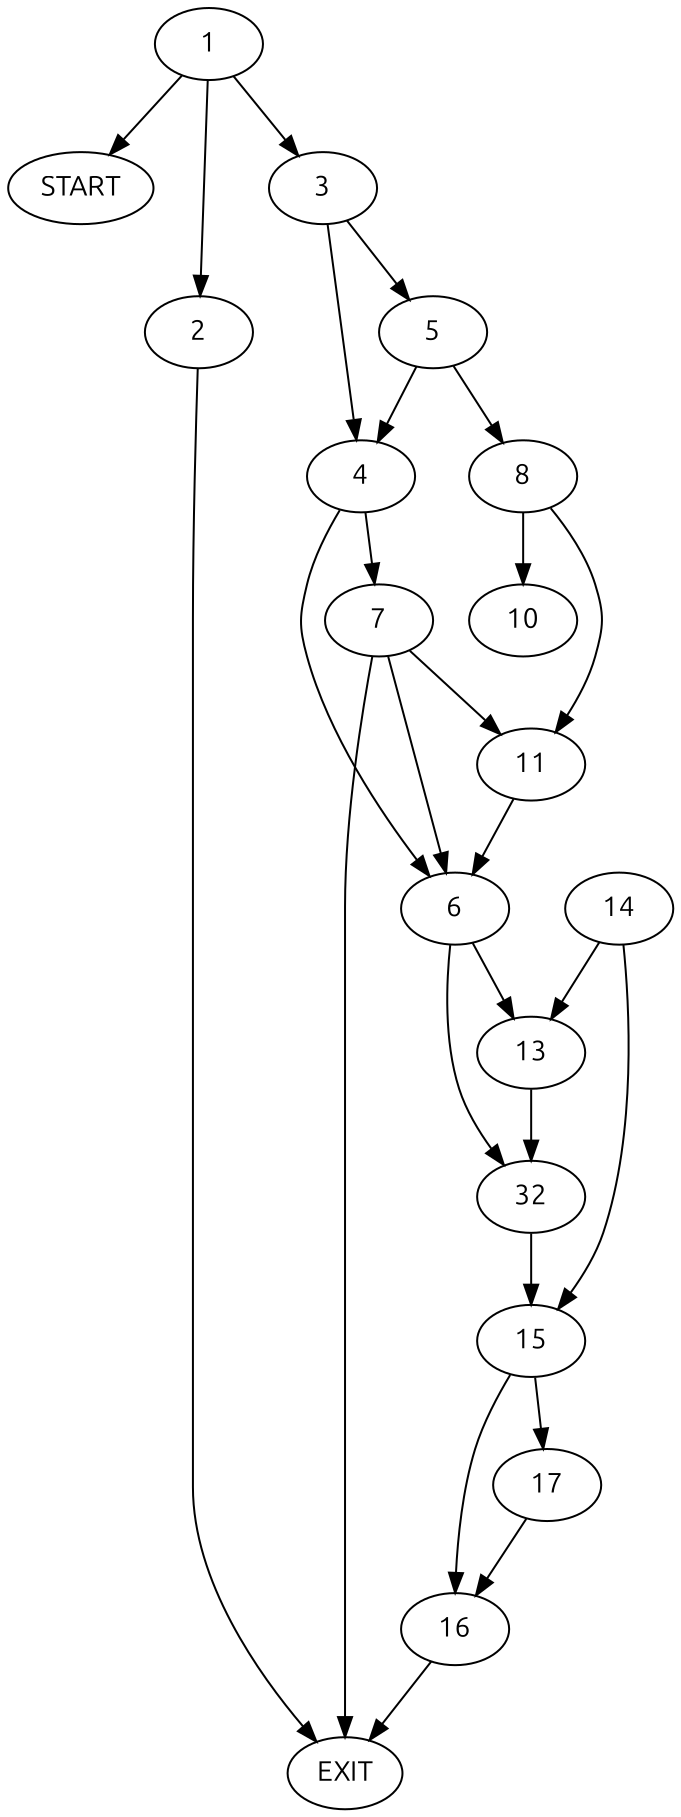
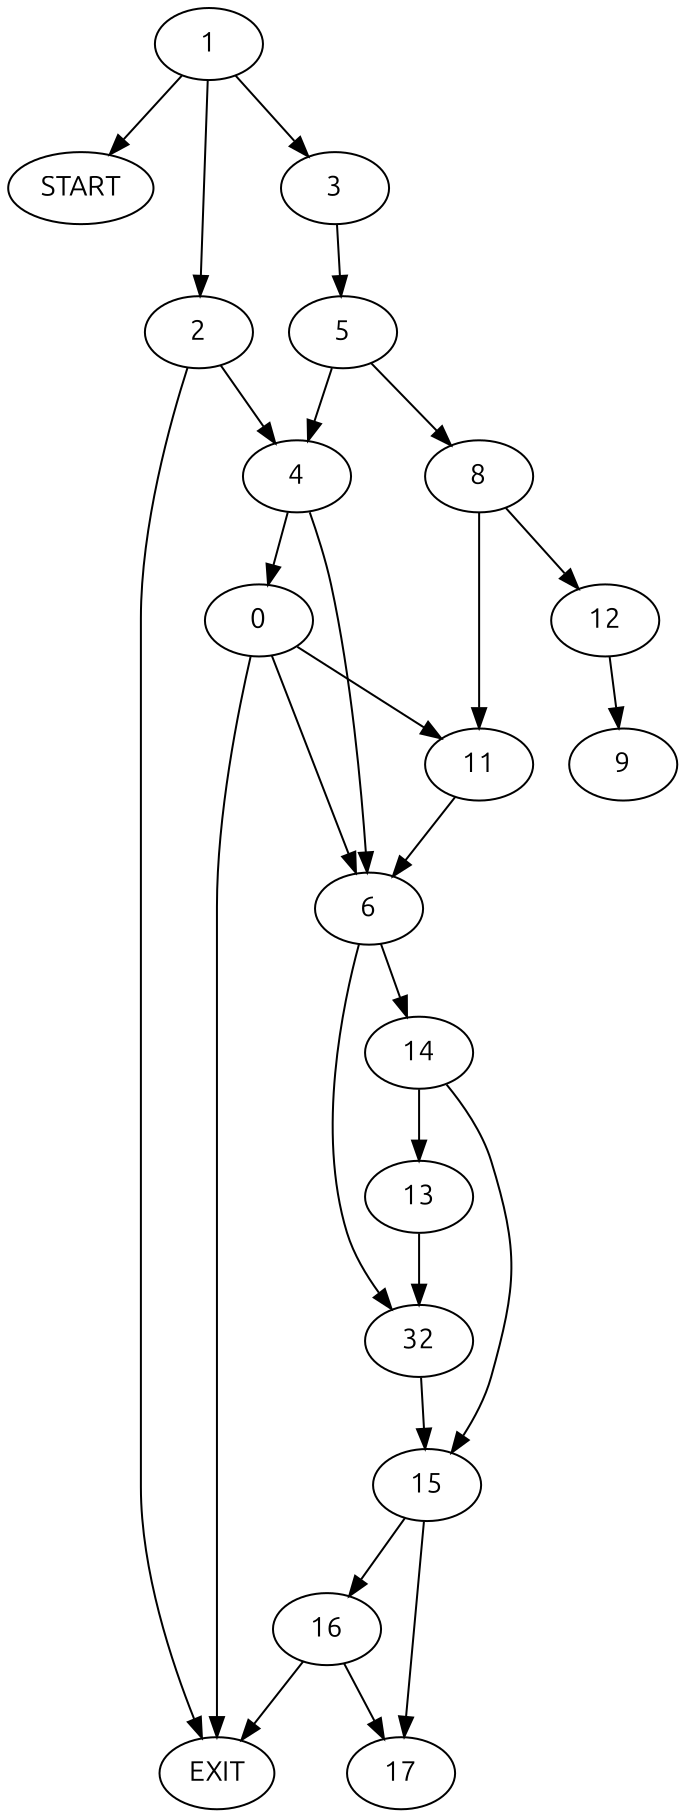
(341, 322) -> (242, 396)
(379, 620) -> (259, 620)
(523, 620) -> (605, 620)
none -> (623, 765)
(488, 972) -> (390, 971)
(507, 1549) -> (359, 1692)
